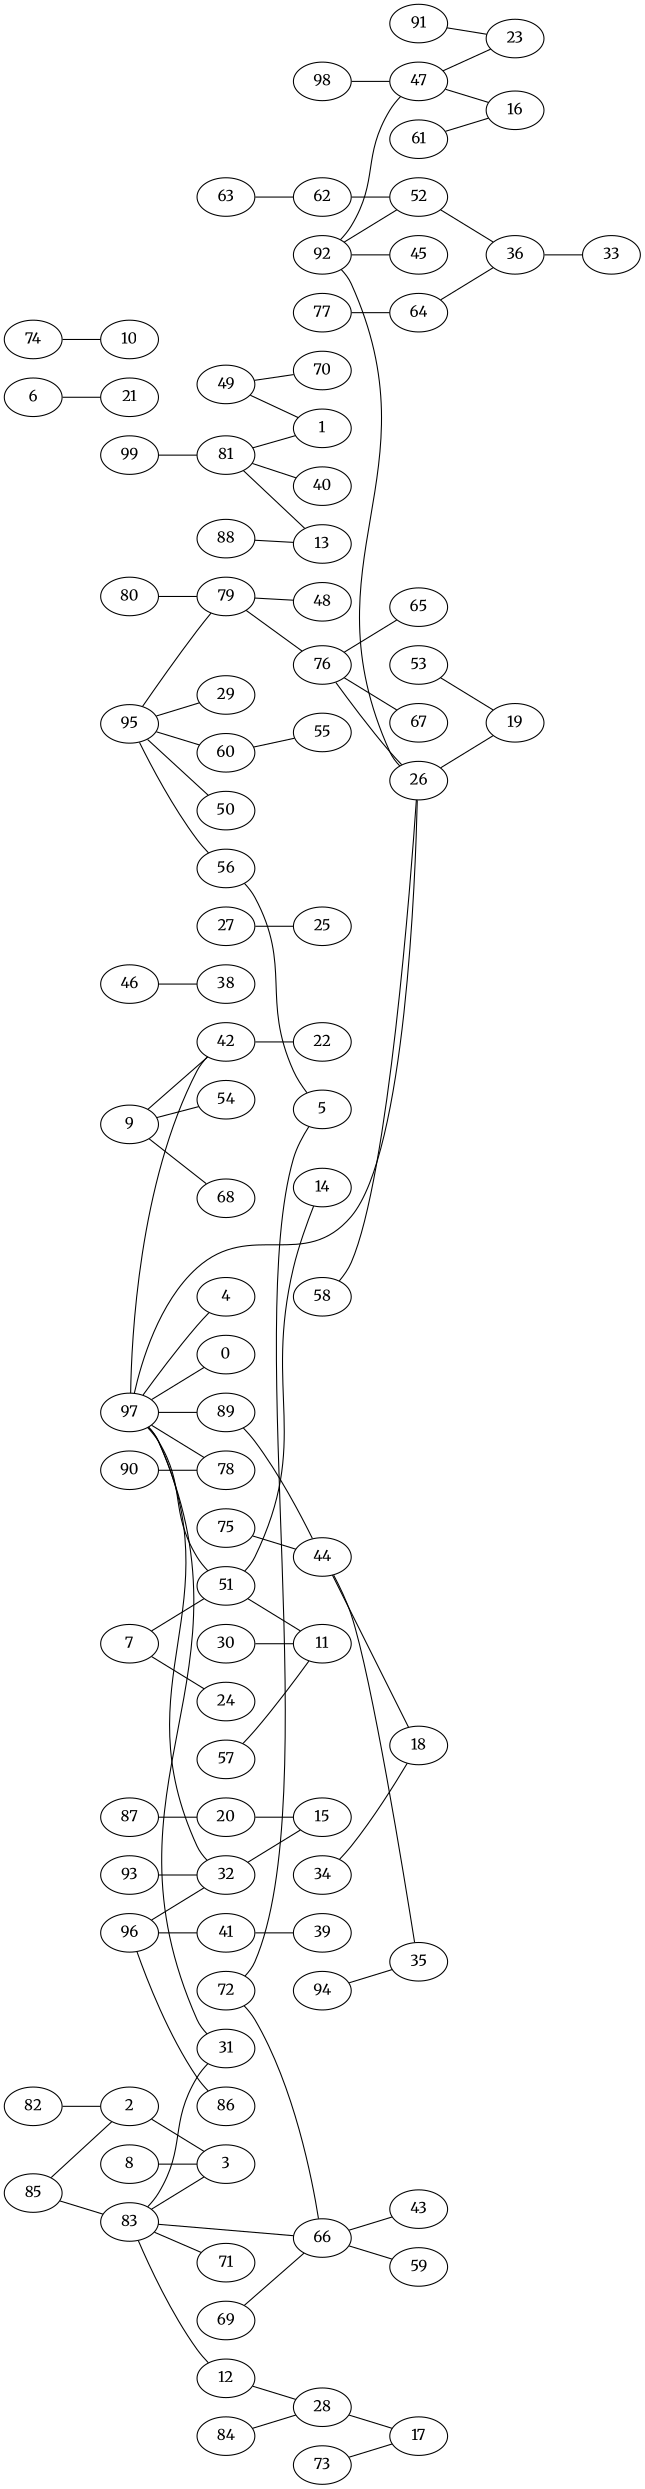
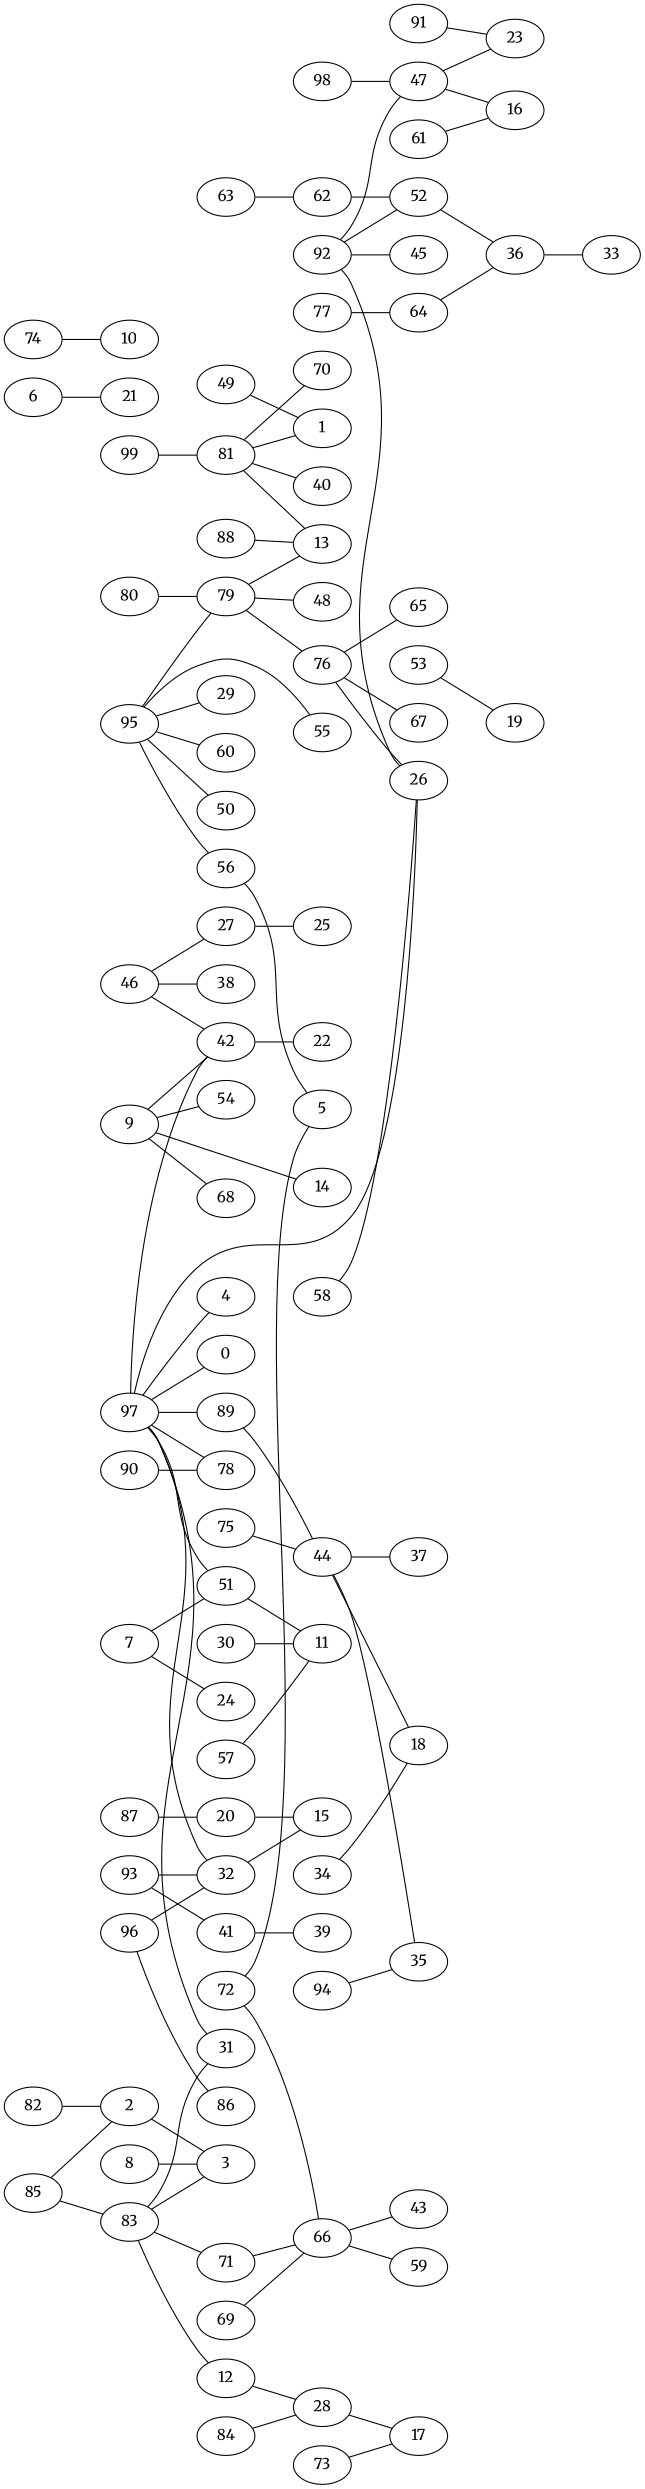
(274, 377) -> (273, 414)
none -> (274, 570)
(274, 743) -> (229, 659)
(467, 752) -> none
none -> (178, 955)
none -> (178, 1013)
(283, 1343) -> (226, 1156)
none -> (419, 1557)
(178, 1933) -> (184, 1908)
(226, 2230) -> (274, 2250)
